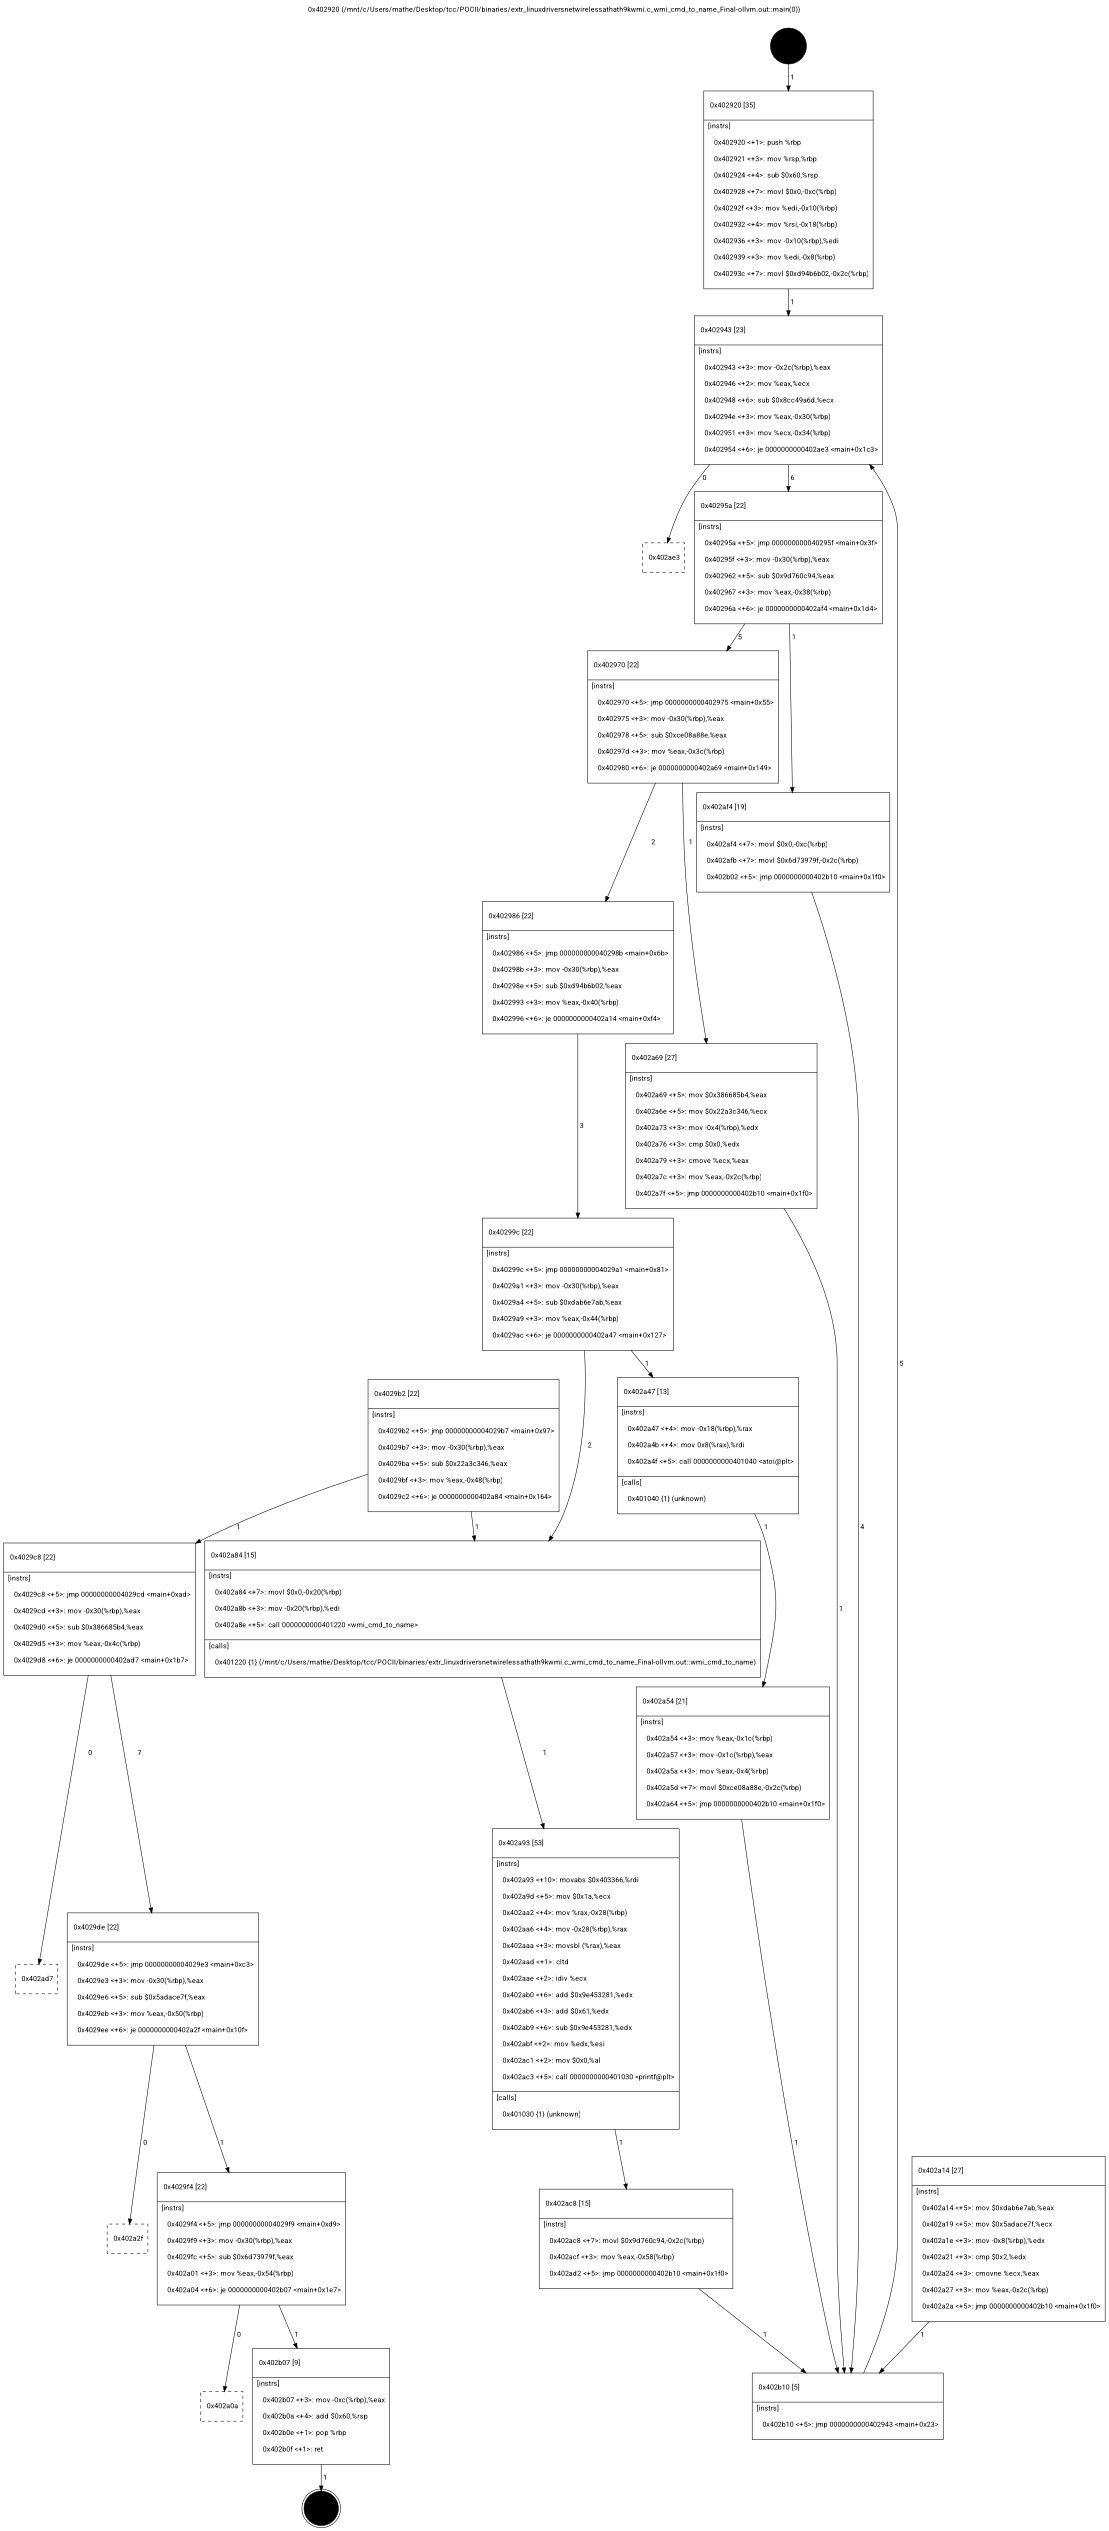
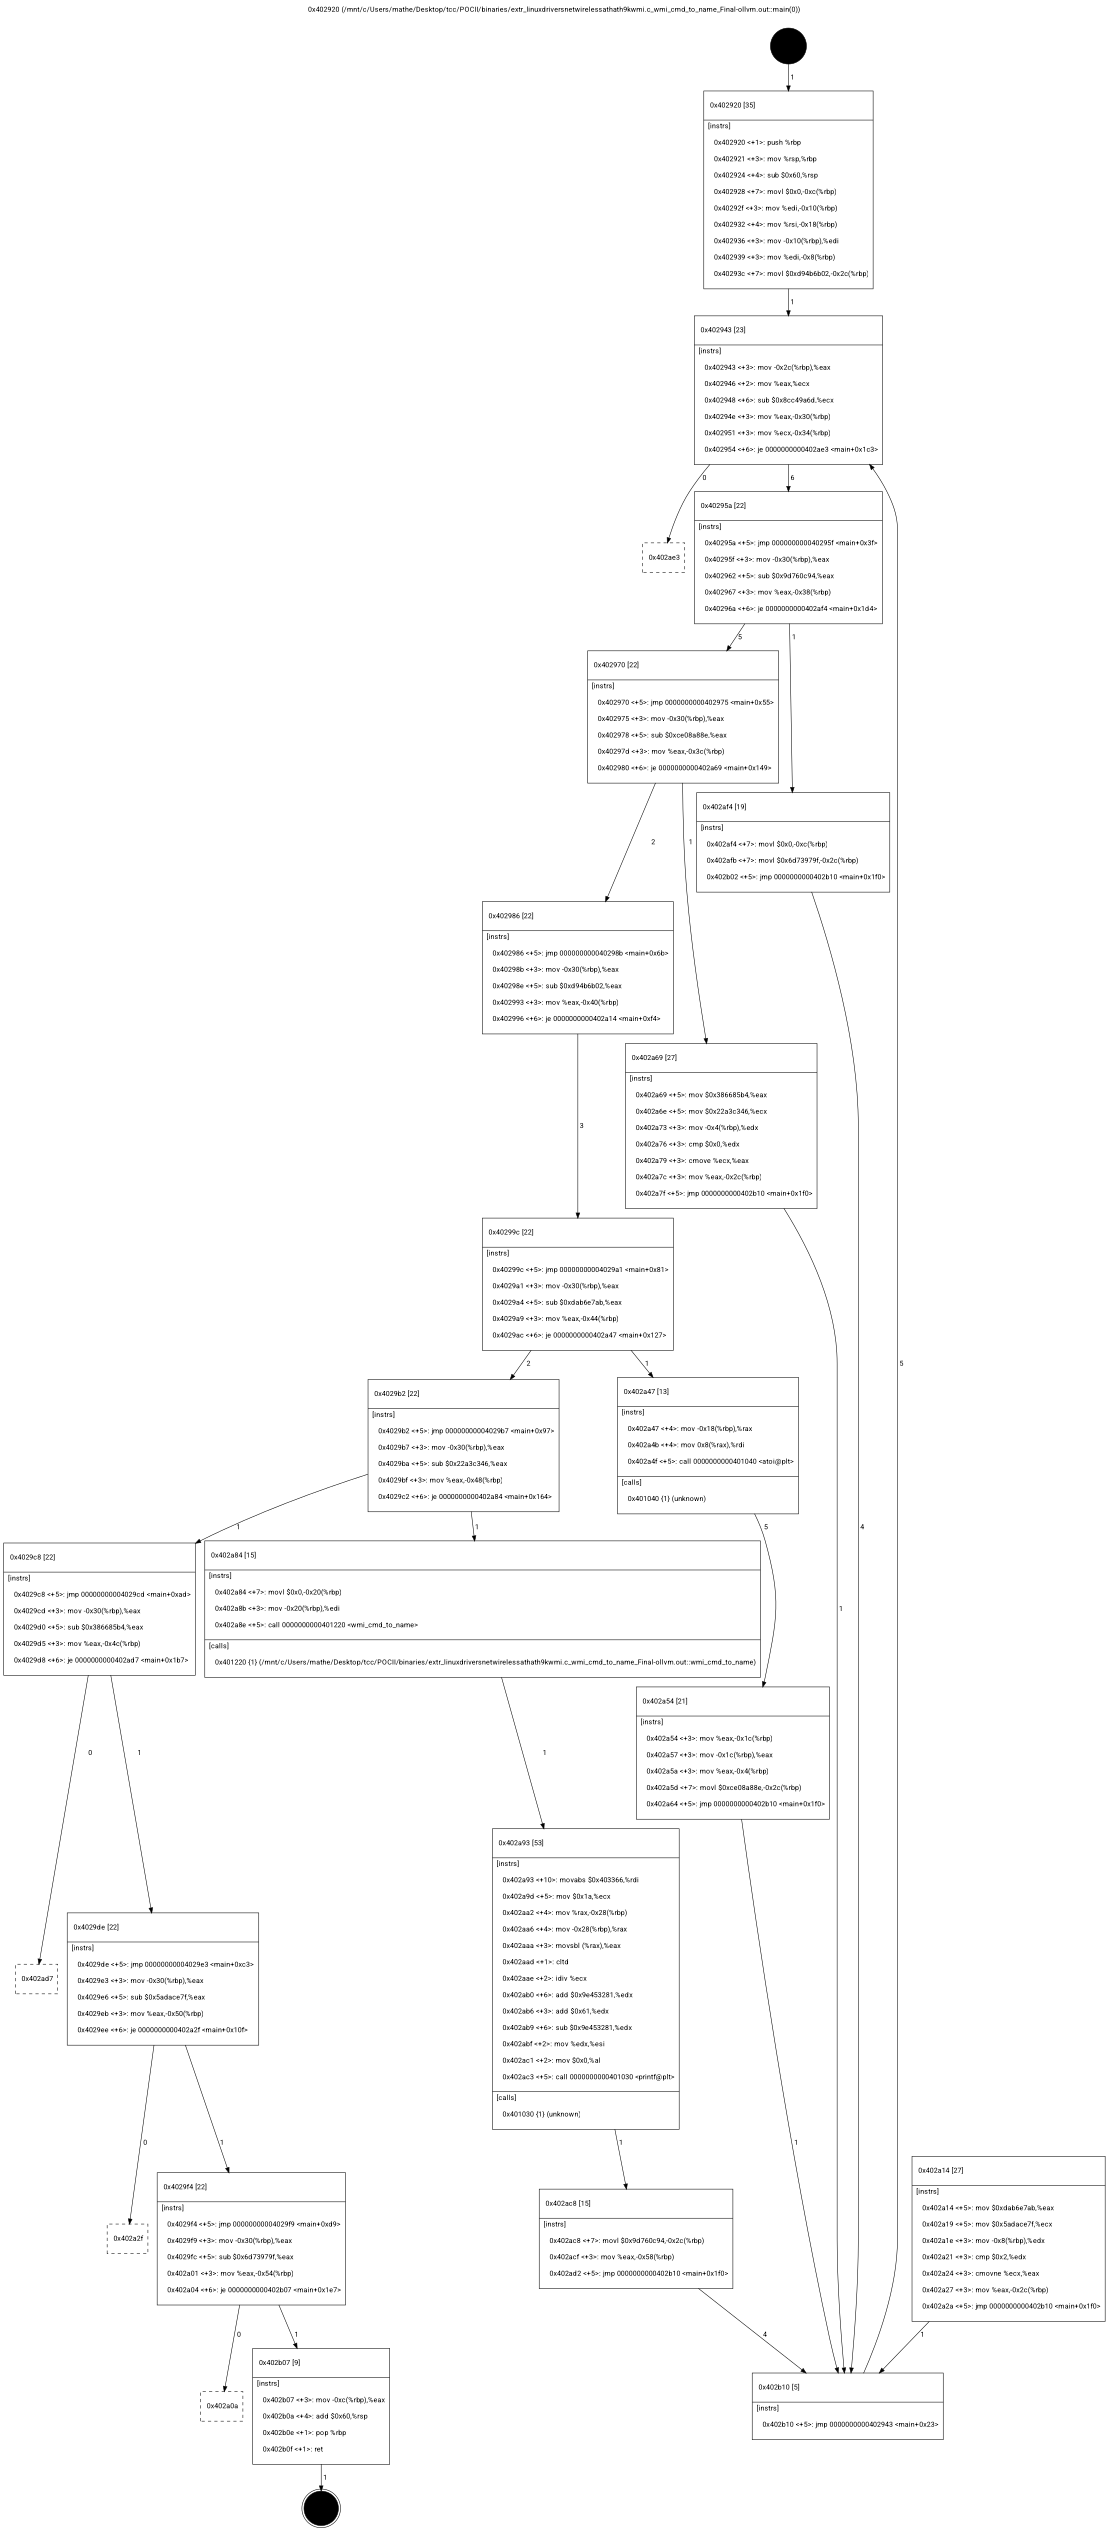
(581, 1446) -> (522, 1363)
(765, 1527) -> (765, 1527)
(139, 1753) -> (139, 1753)
(764, 2335) -> (764, 2335)
